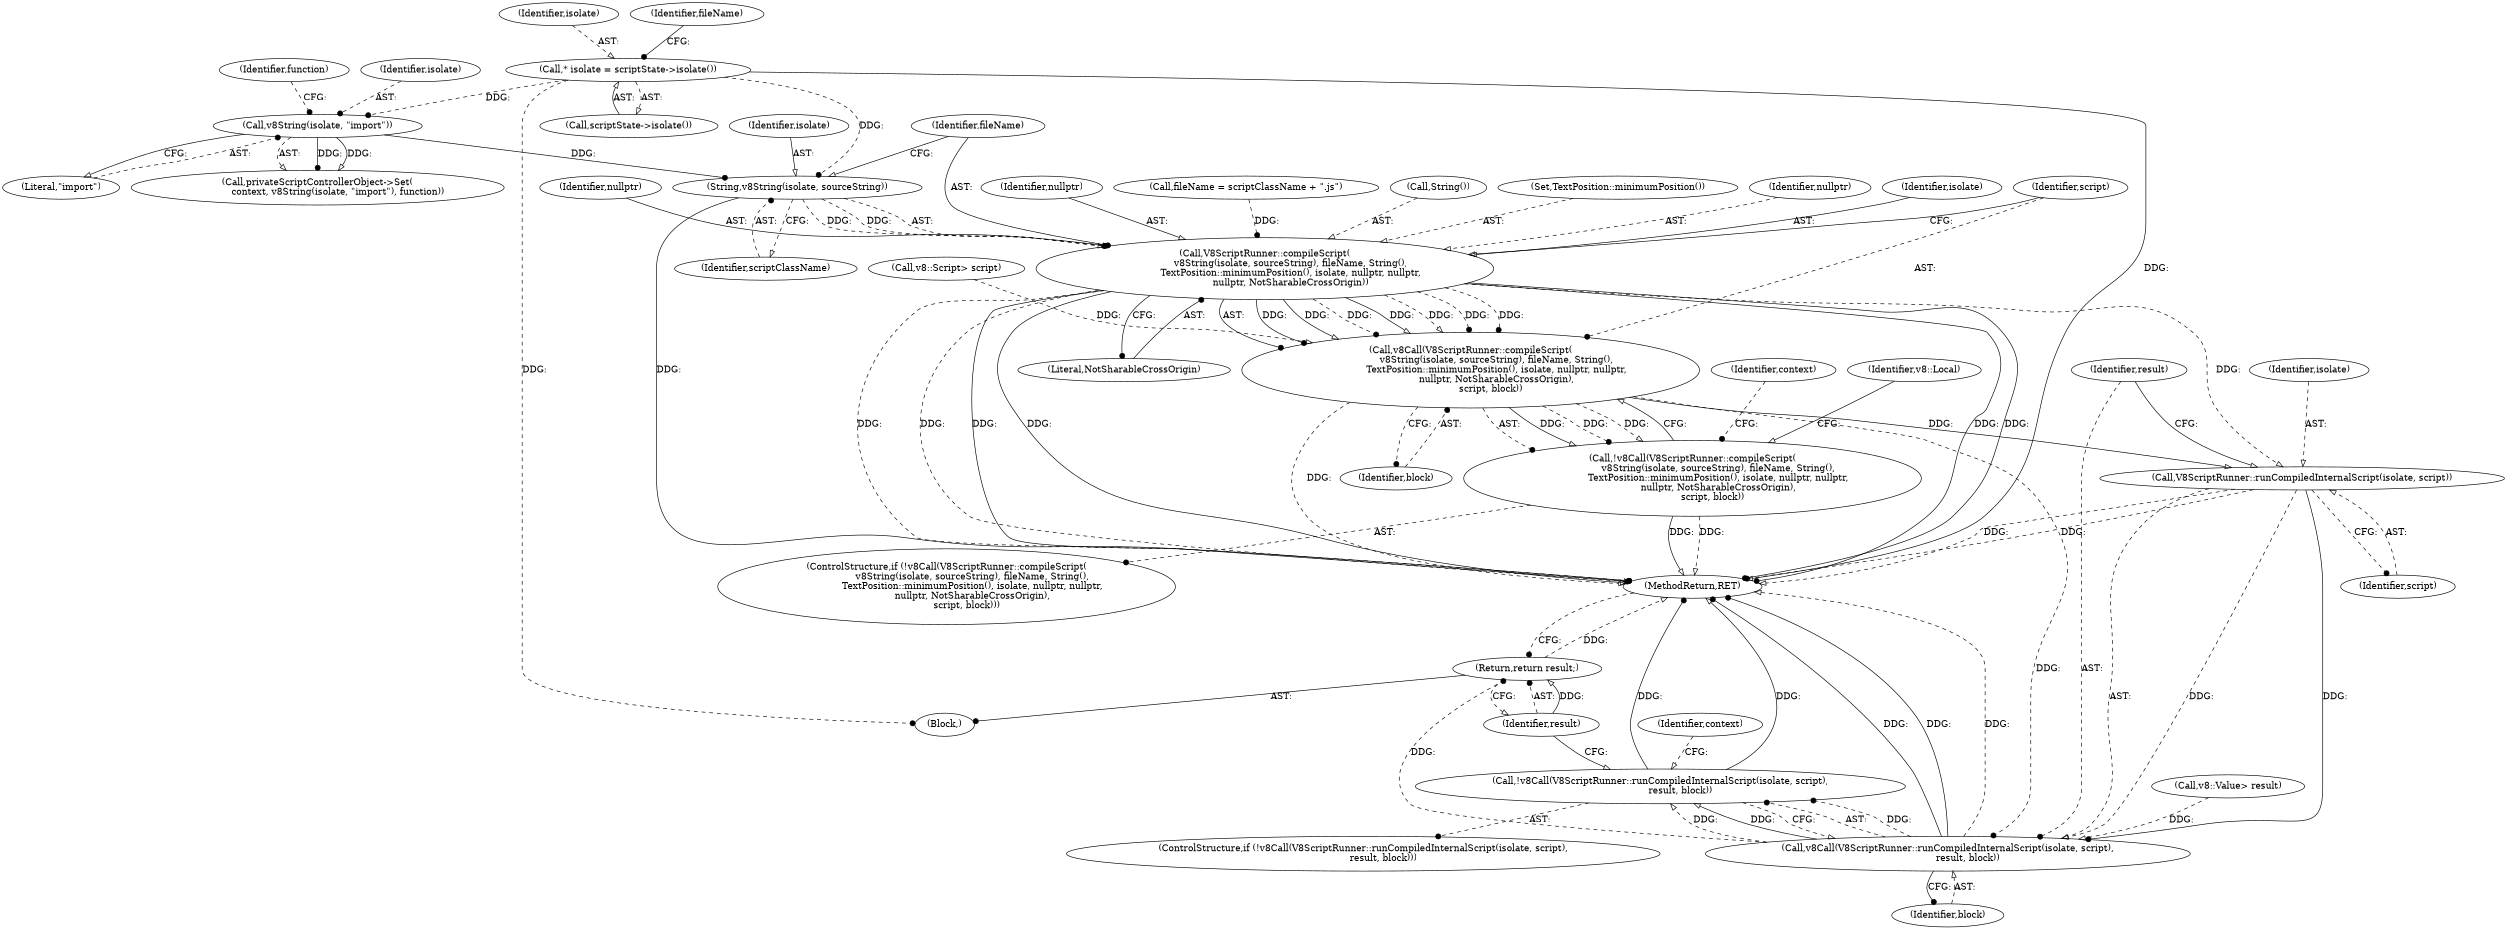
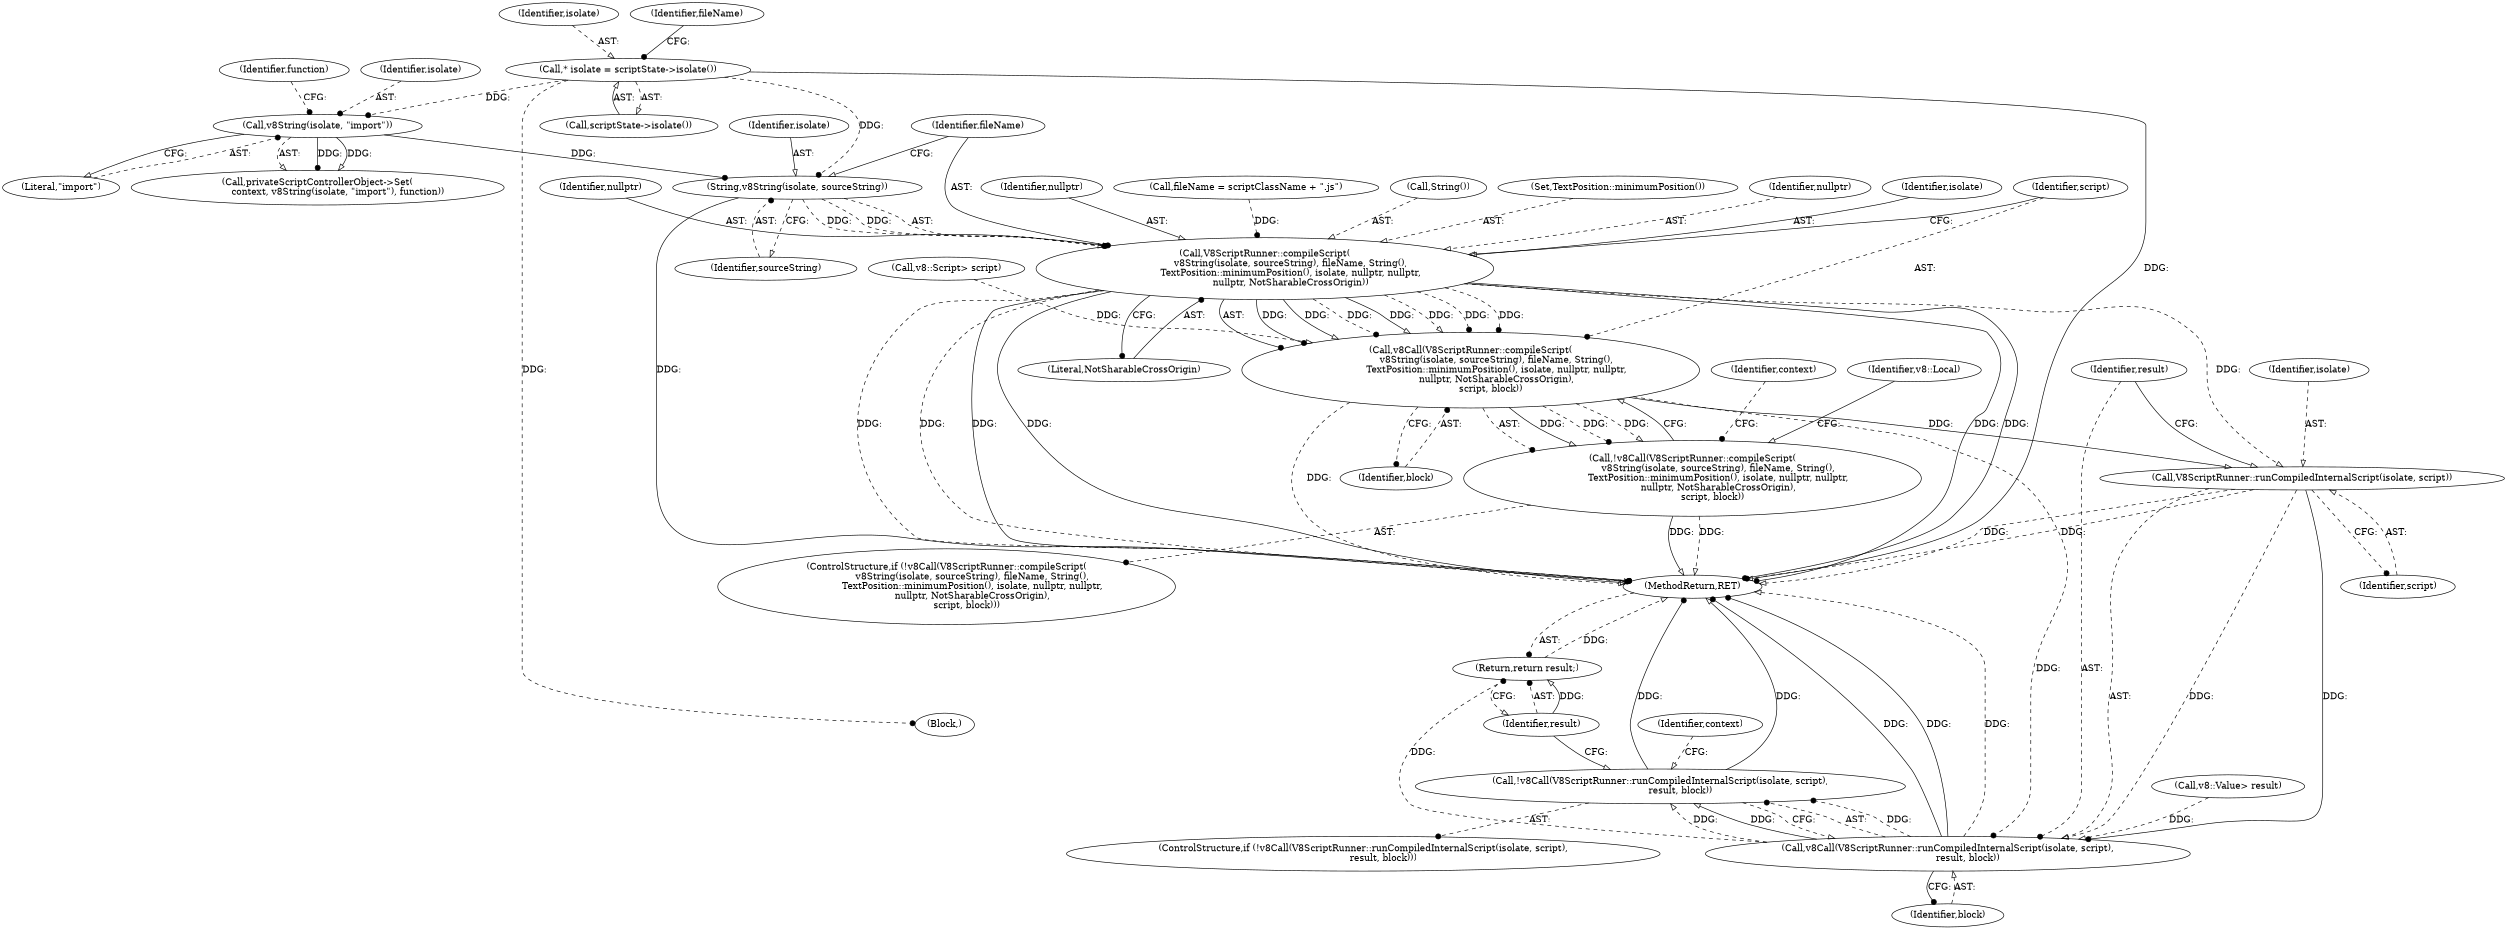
(766, 269) -> (766, 269)
(1551, 641) -> (1551, 641)
(1222, 698) -> none
